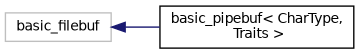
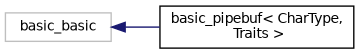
(58, 27) -> (58, 27)
